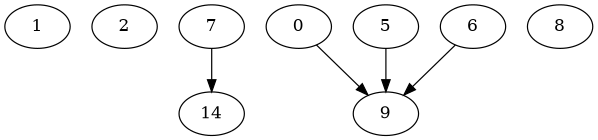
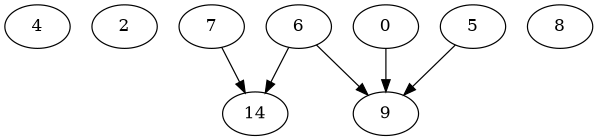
(38, 27) -> (38, 27)
none -> (280, 65)
